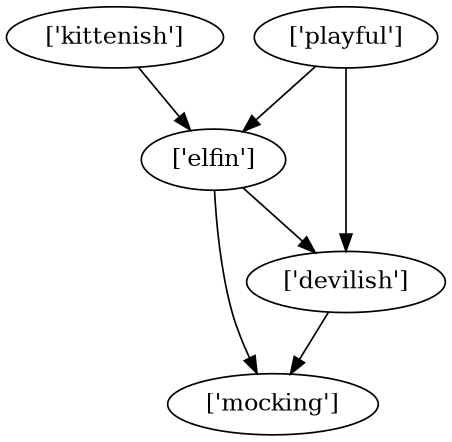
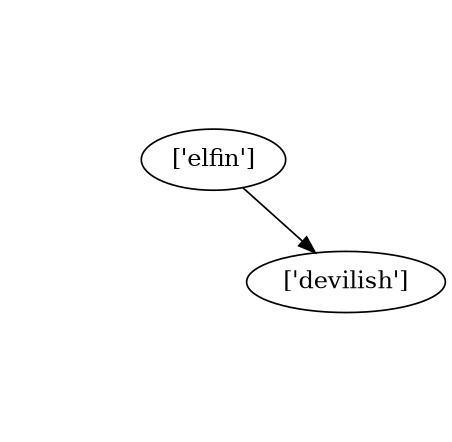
(115, 37) -> none
(346, 37) -> none
(273, 404) -> none
